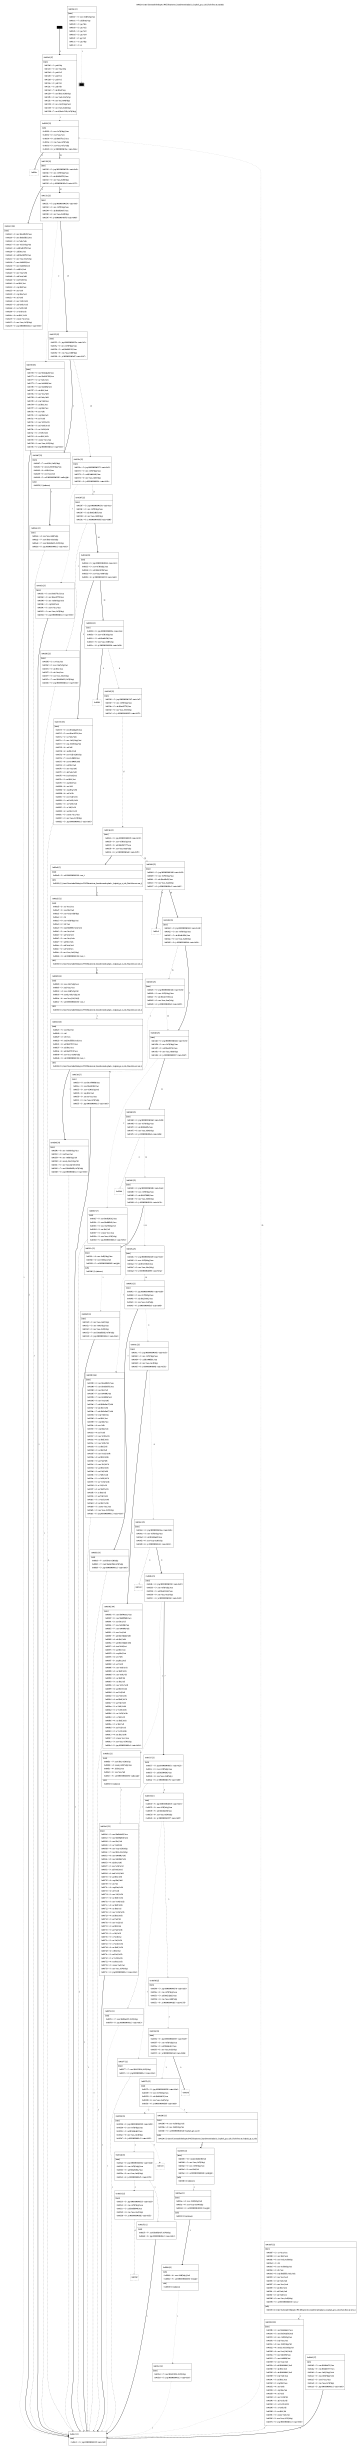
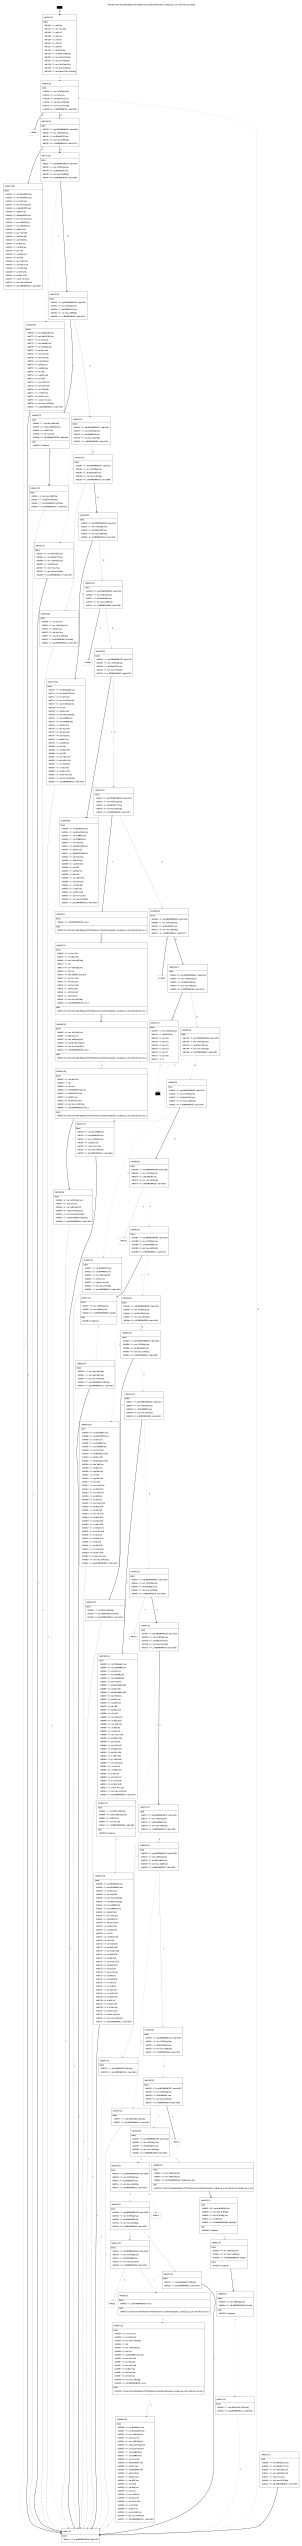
(102, 600) -> (101, 560)
none -> (79, 862)
(189, 988) -> (177, 1006)
none -> (164, 2304)
